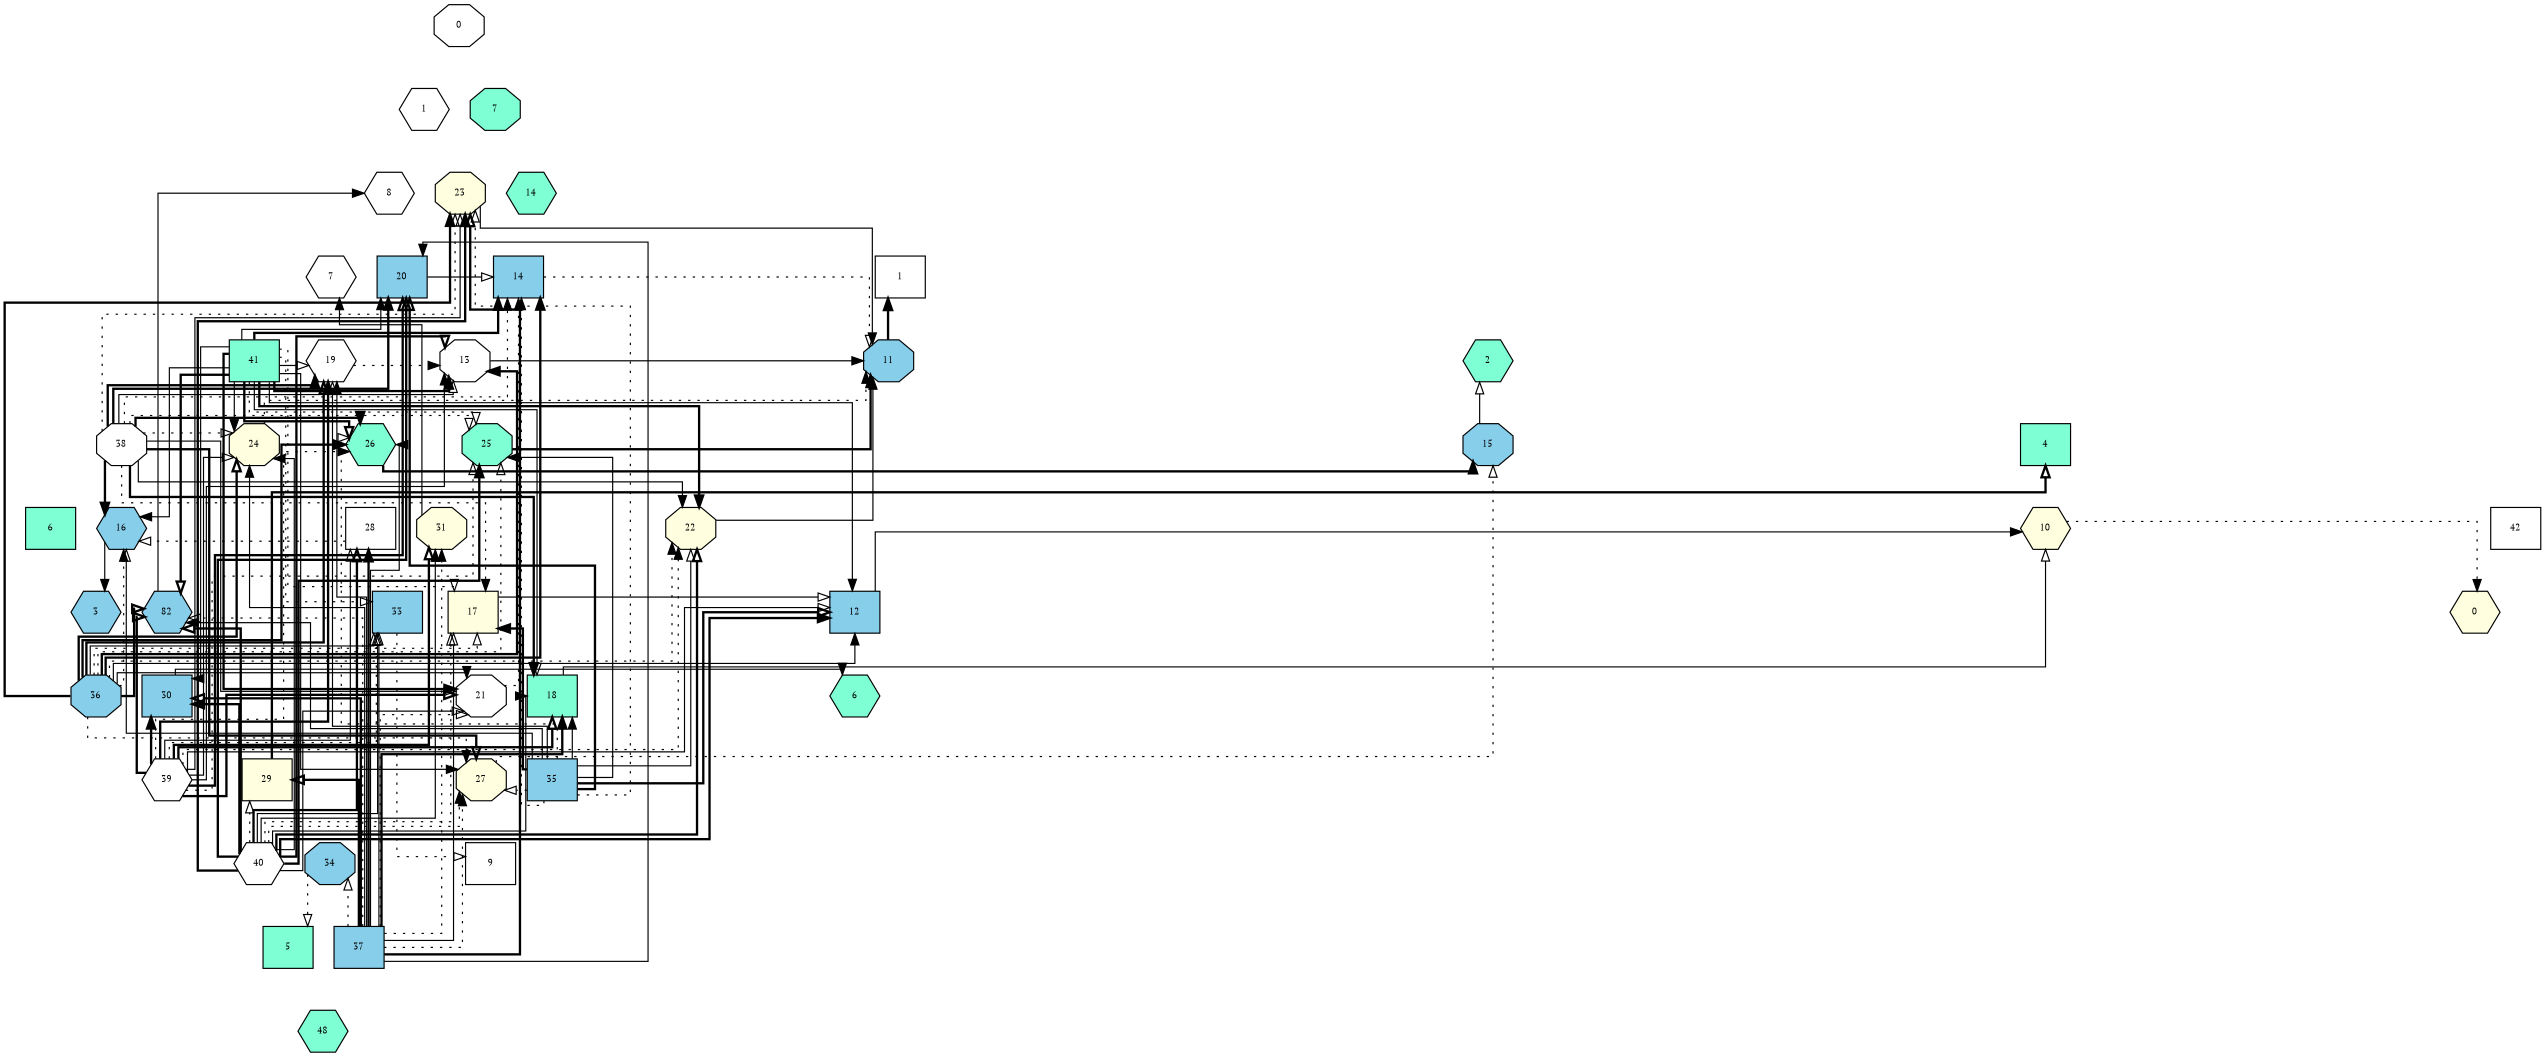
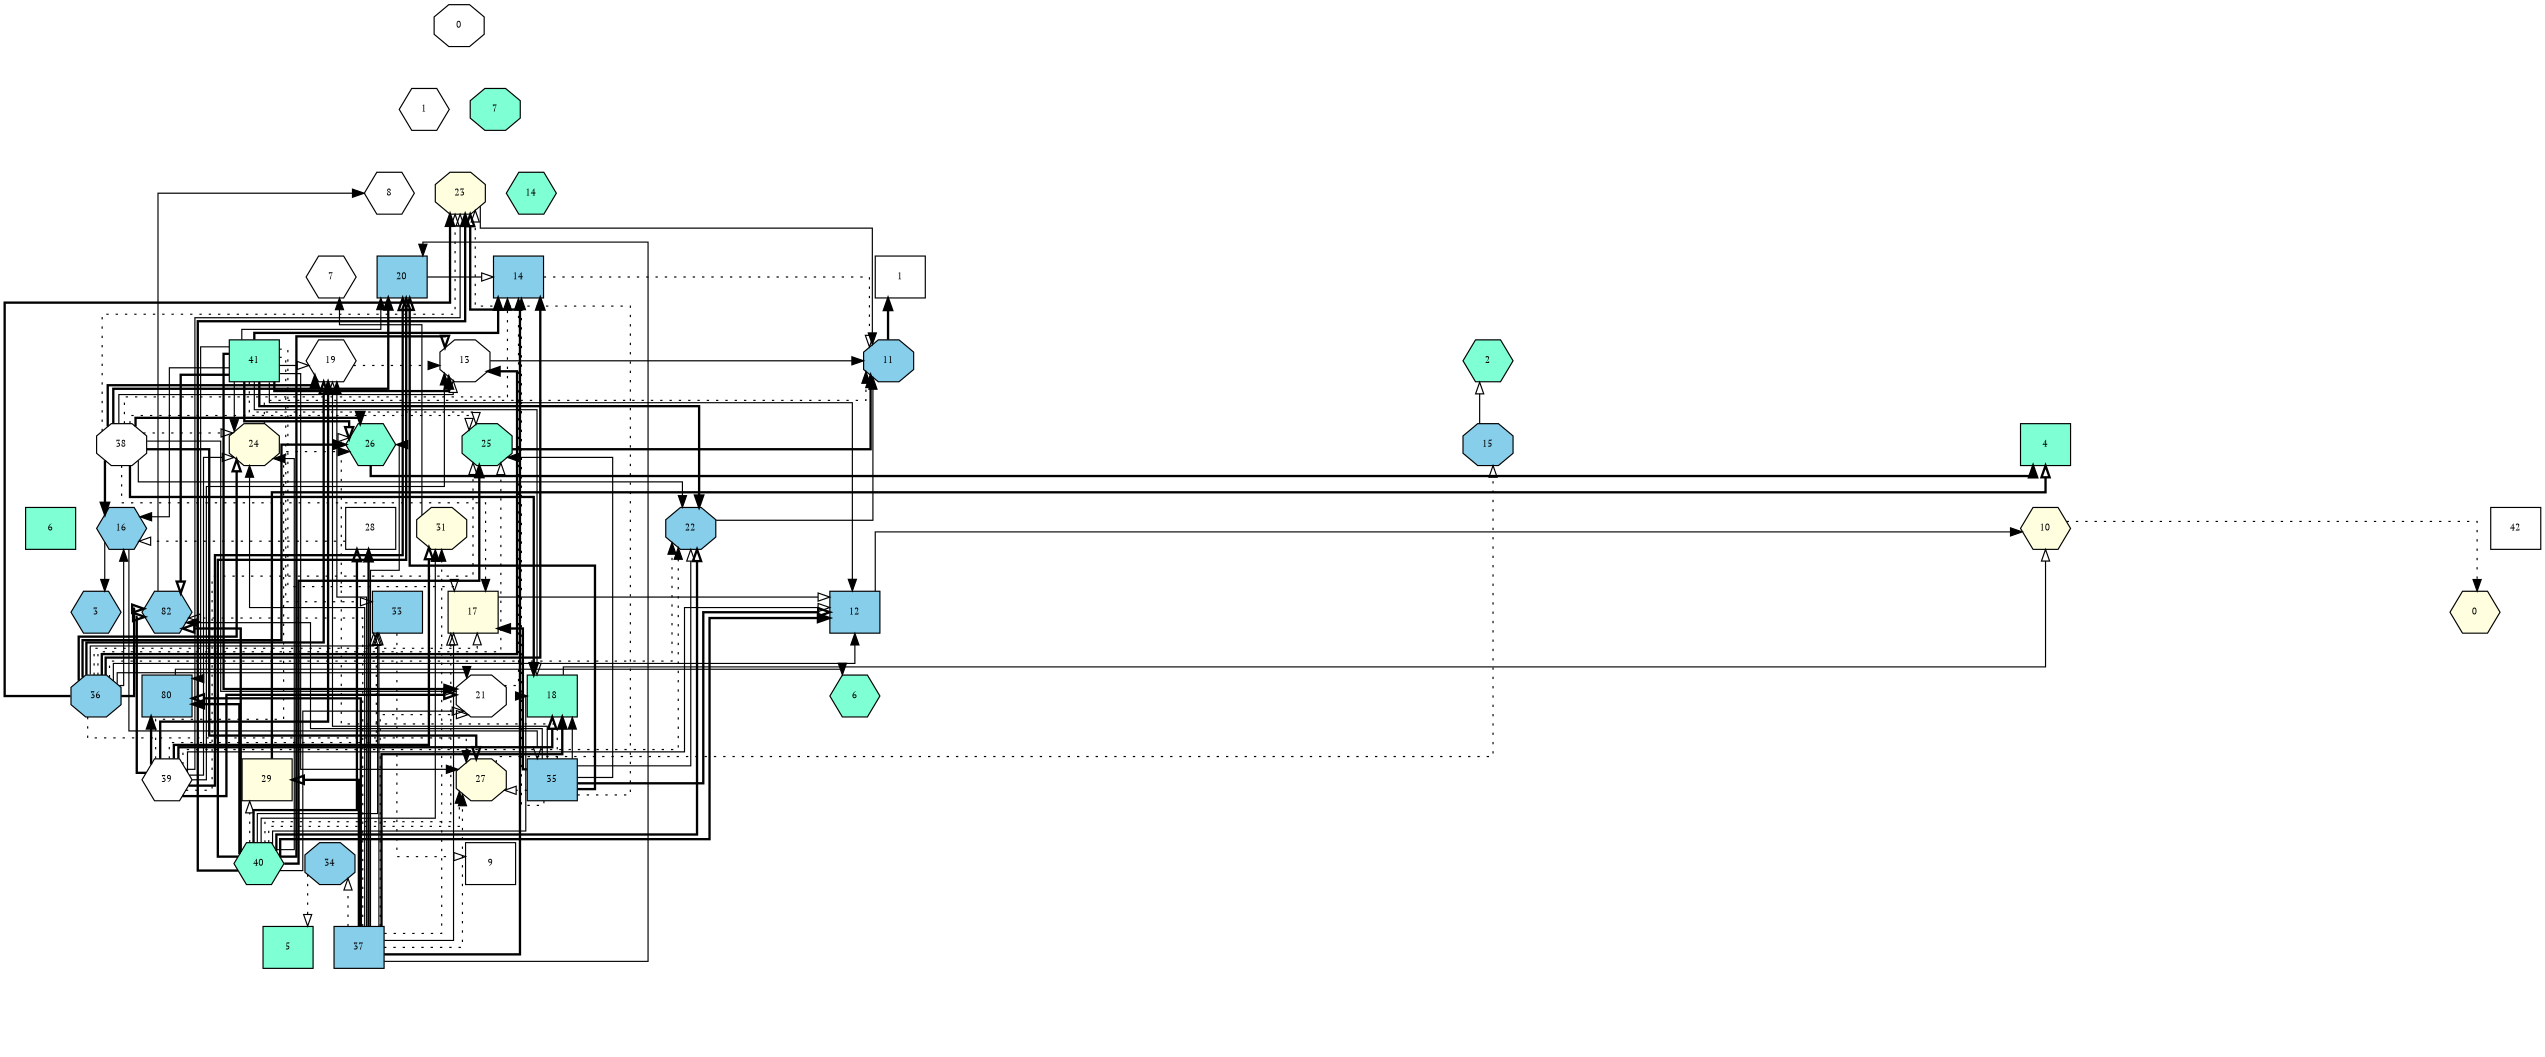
(926, 471) -> (1197, 476)
(691, 528) -> (691, 528)
(124, 626) -> (124, 626)
(167, 696) -> (167, 696)
(126, 727) -> (175, 731)
(338, 740) -> none
(259, 864) -> (259, 864)
(323, 1031) -> none
